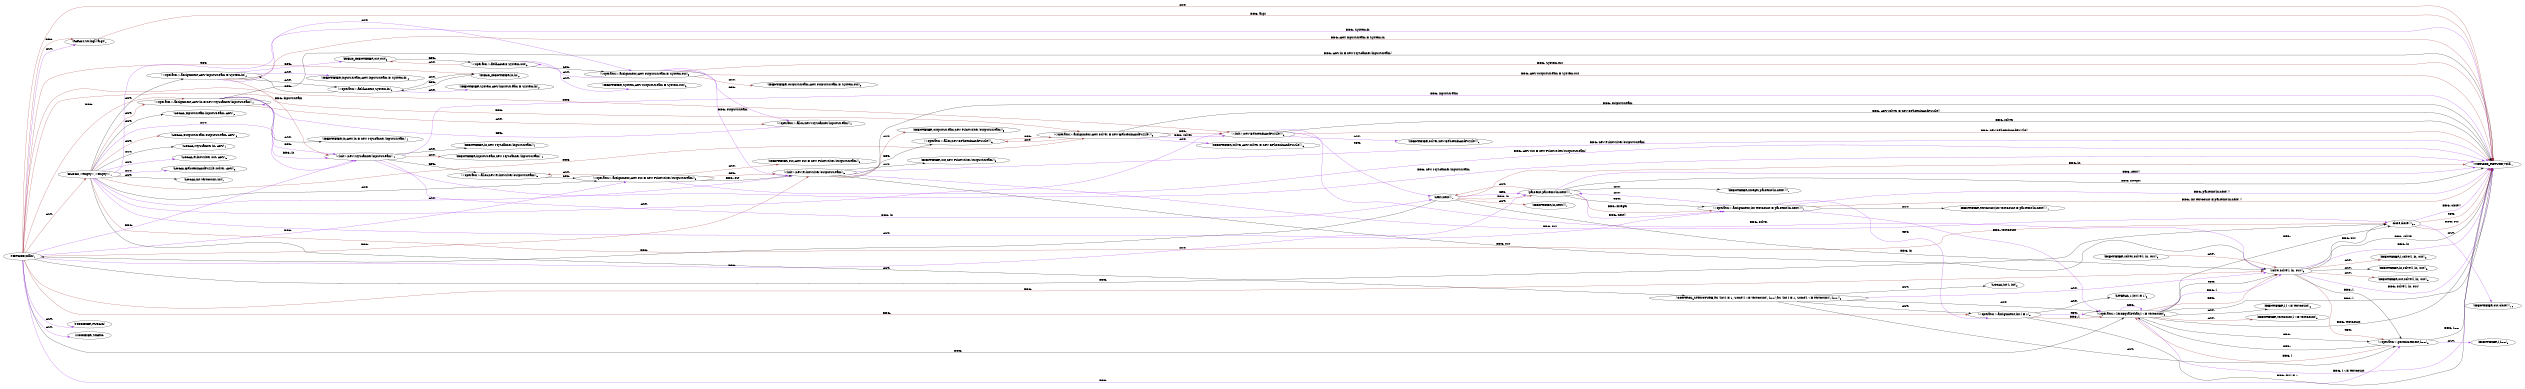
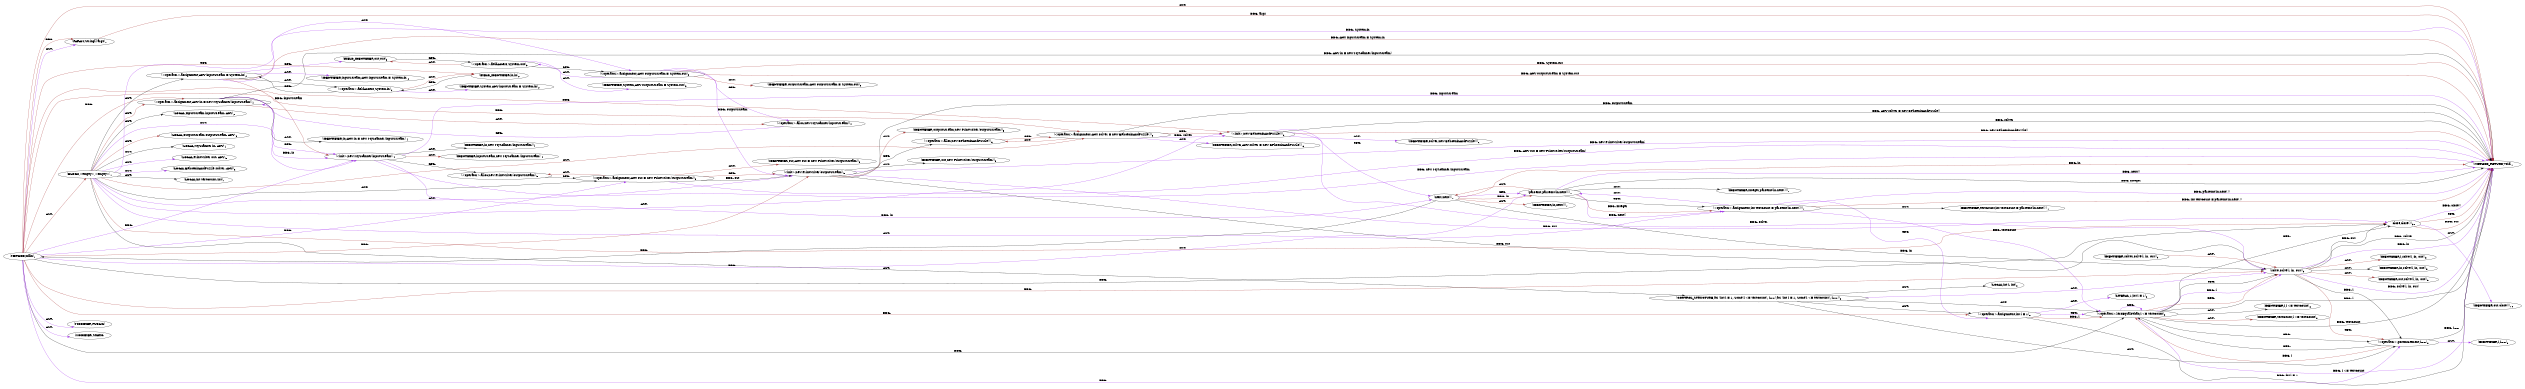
(436, 78) -> (436, 78)
(567, 160) -> (567, 160)
(2072, 306) -> (2072, 306)
